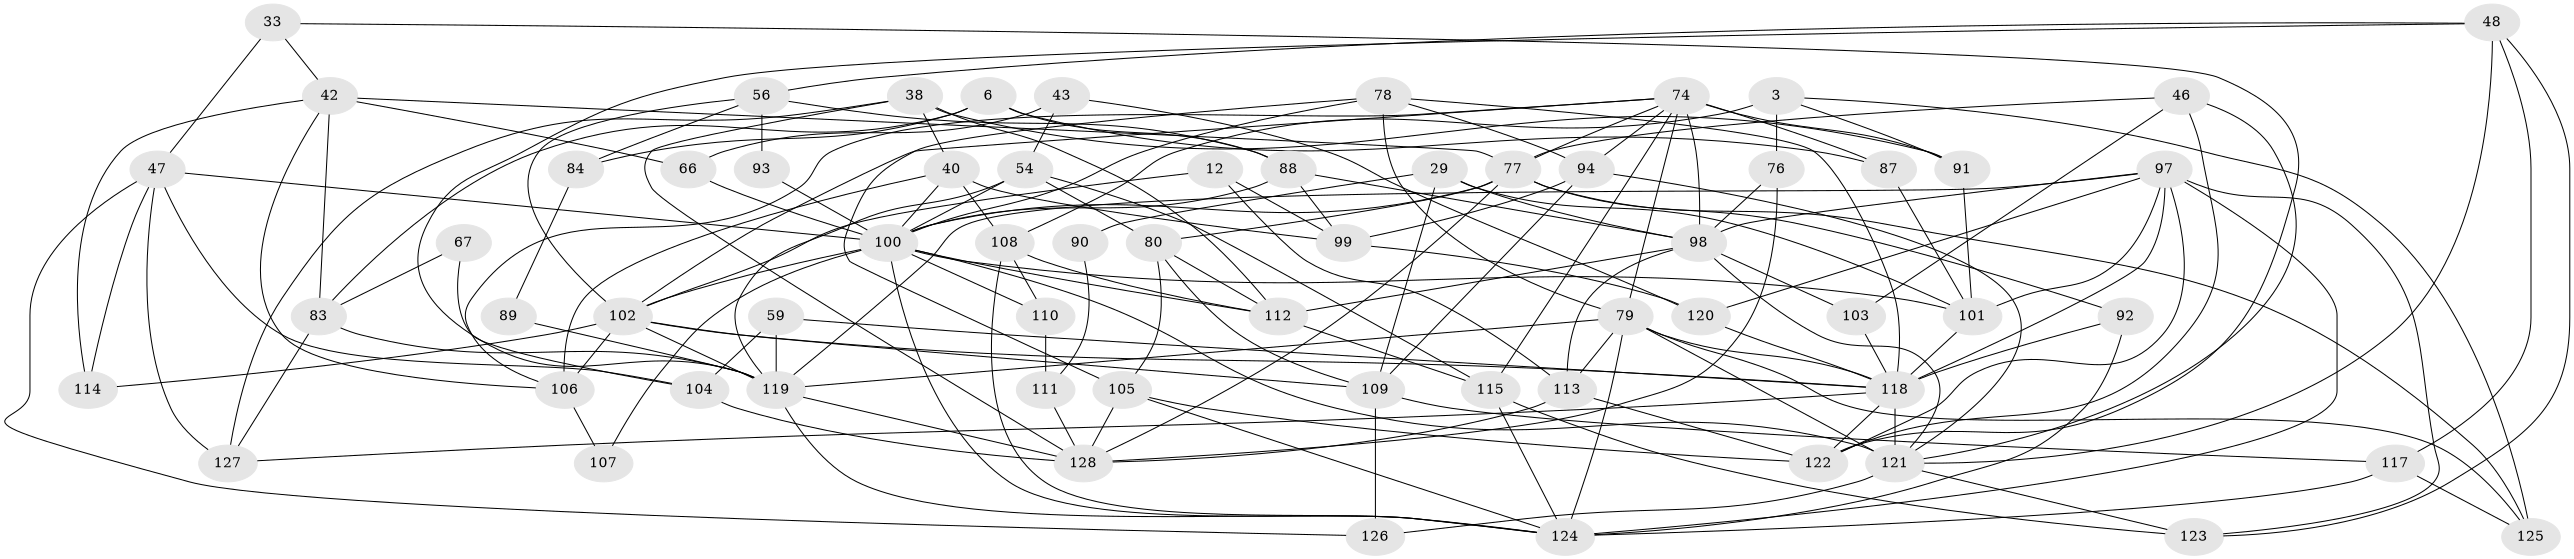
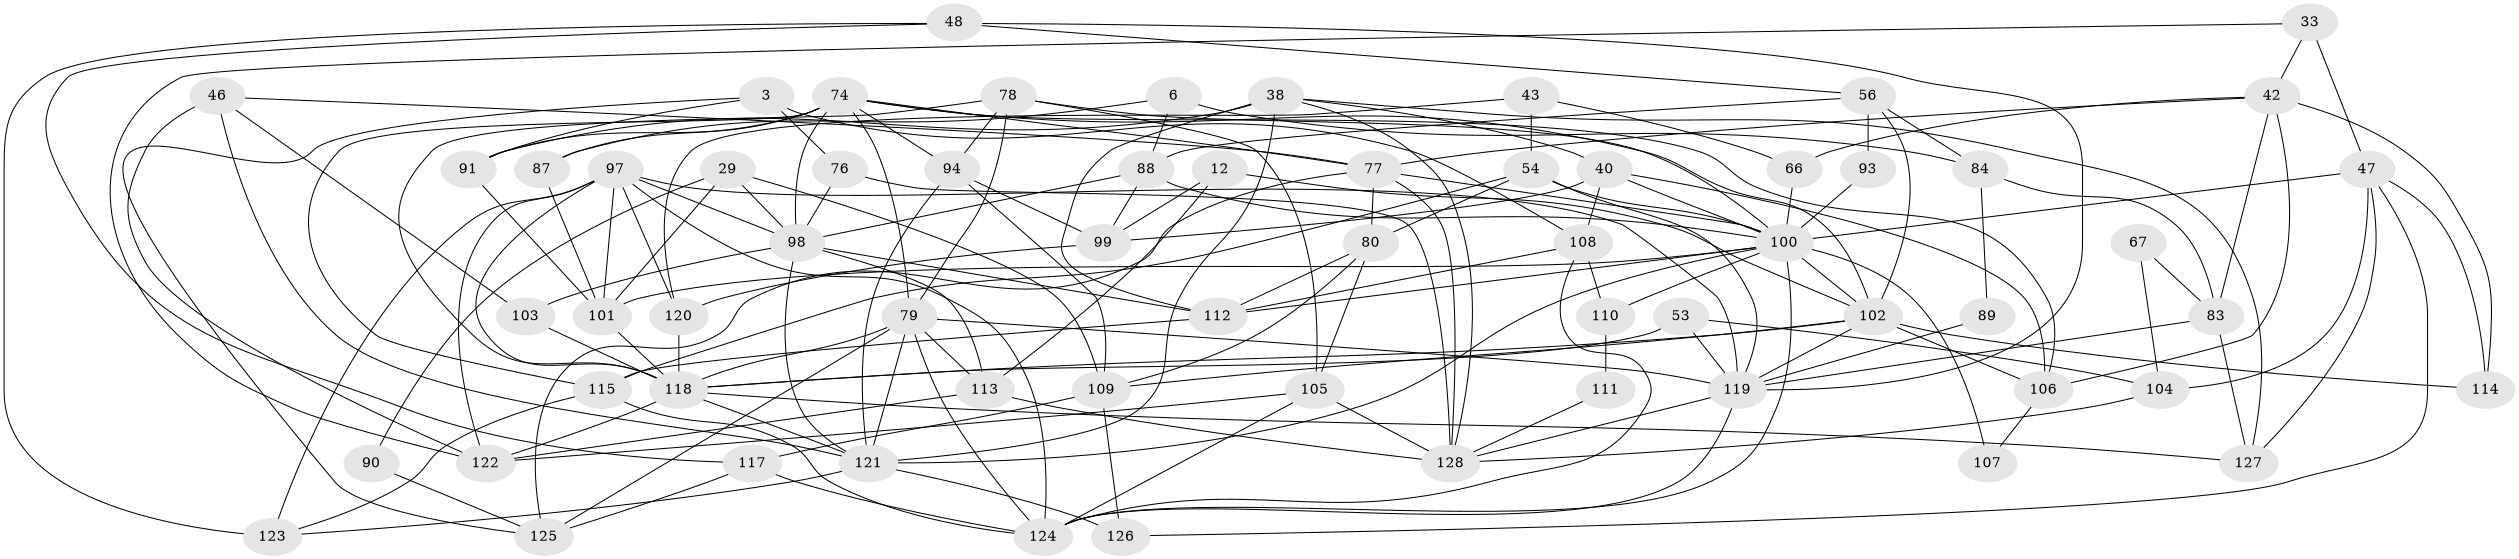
(625, 131) -> (2146, 206)
(776, 316) -> (1681, 316)
(2126, 316) -> none
(1088, 321) -> (457, 500)
(2318, 382) -> (1166, 346)
